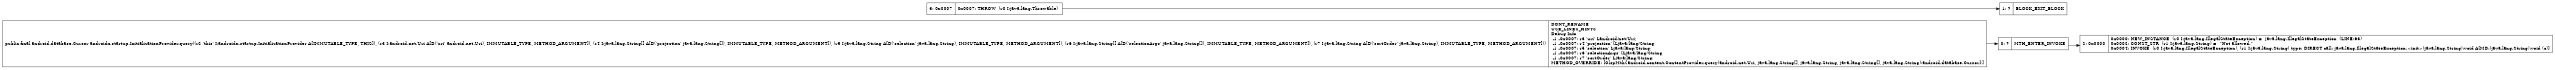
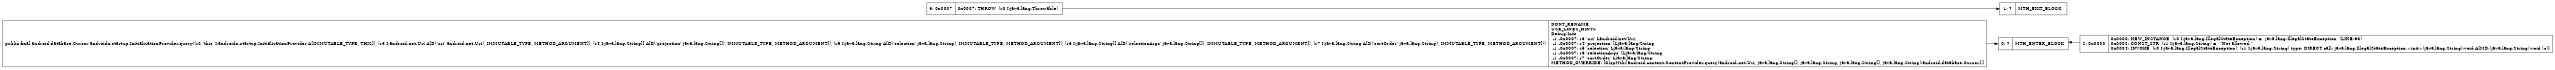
(2040, 9) -> (2040, 9)
(2040, 44) -> (2040, 44)
(2073, 45) -> (2076, 42)
